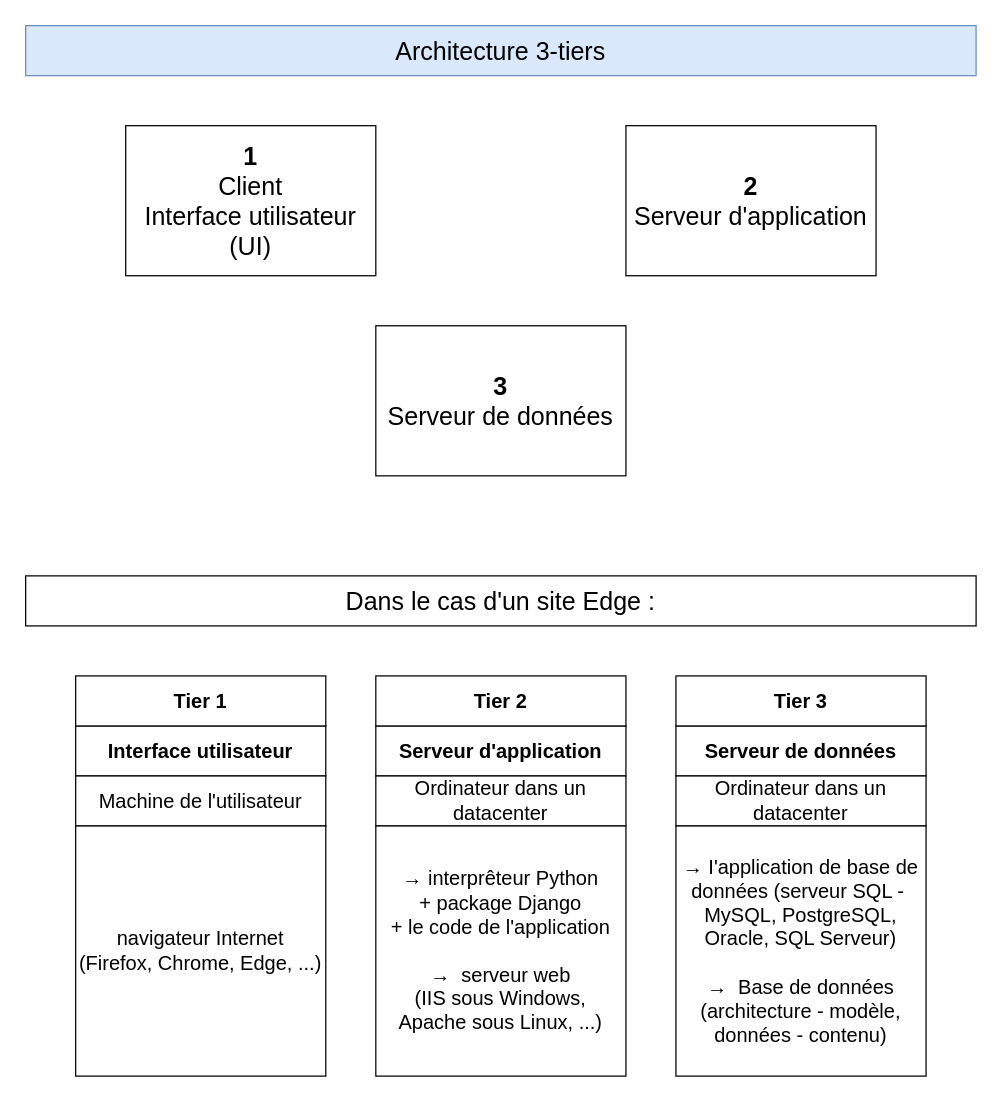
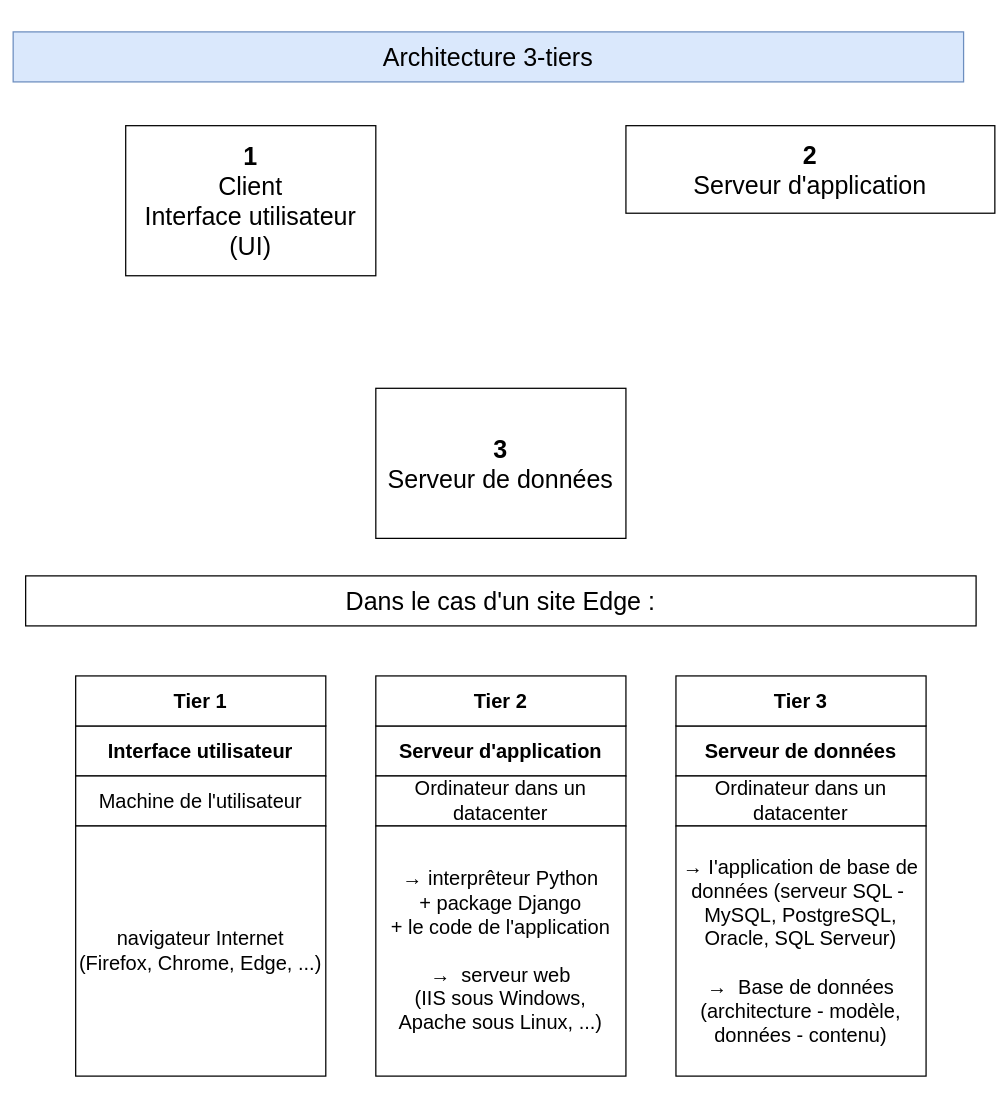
(501, 51) -> (488, 57)
(751, 201) -> (810, 169)
(501, 401) -> (501, 463)
